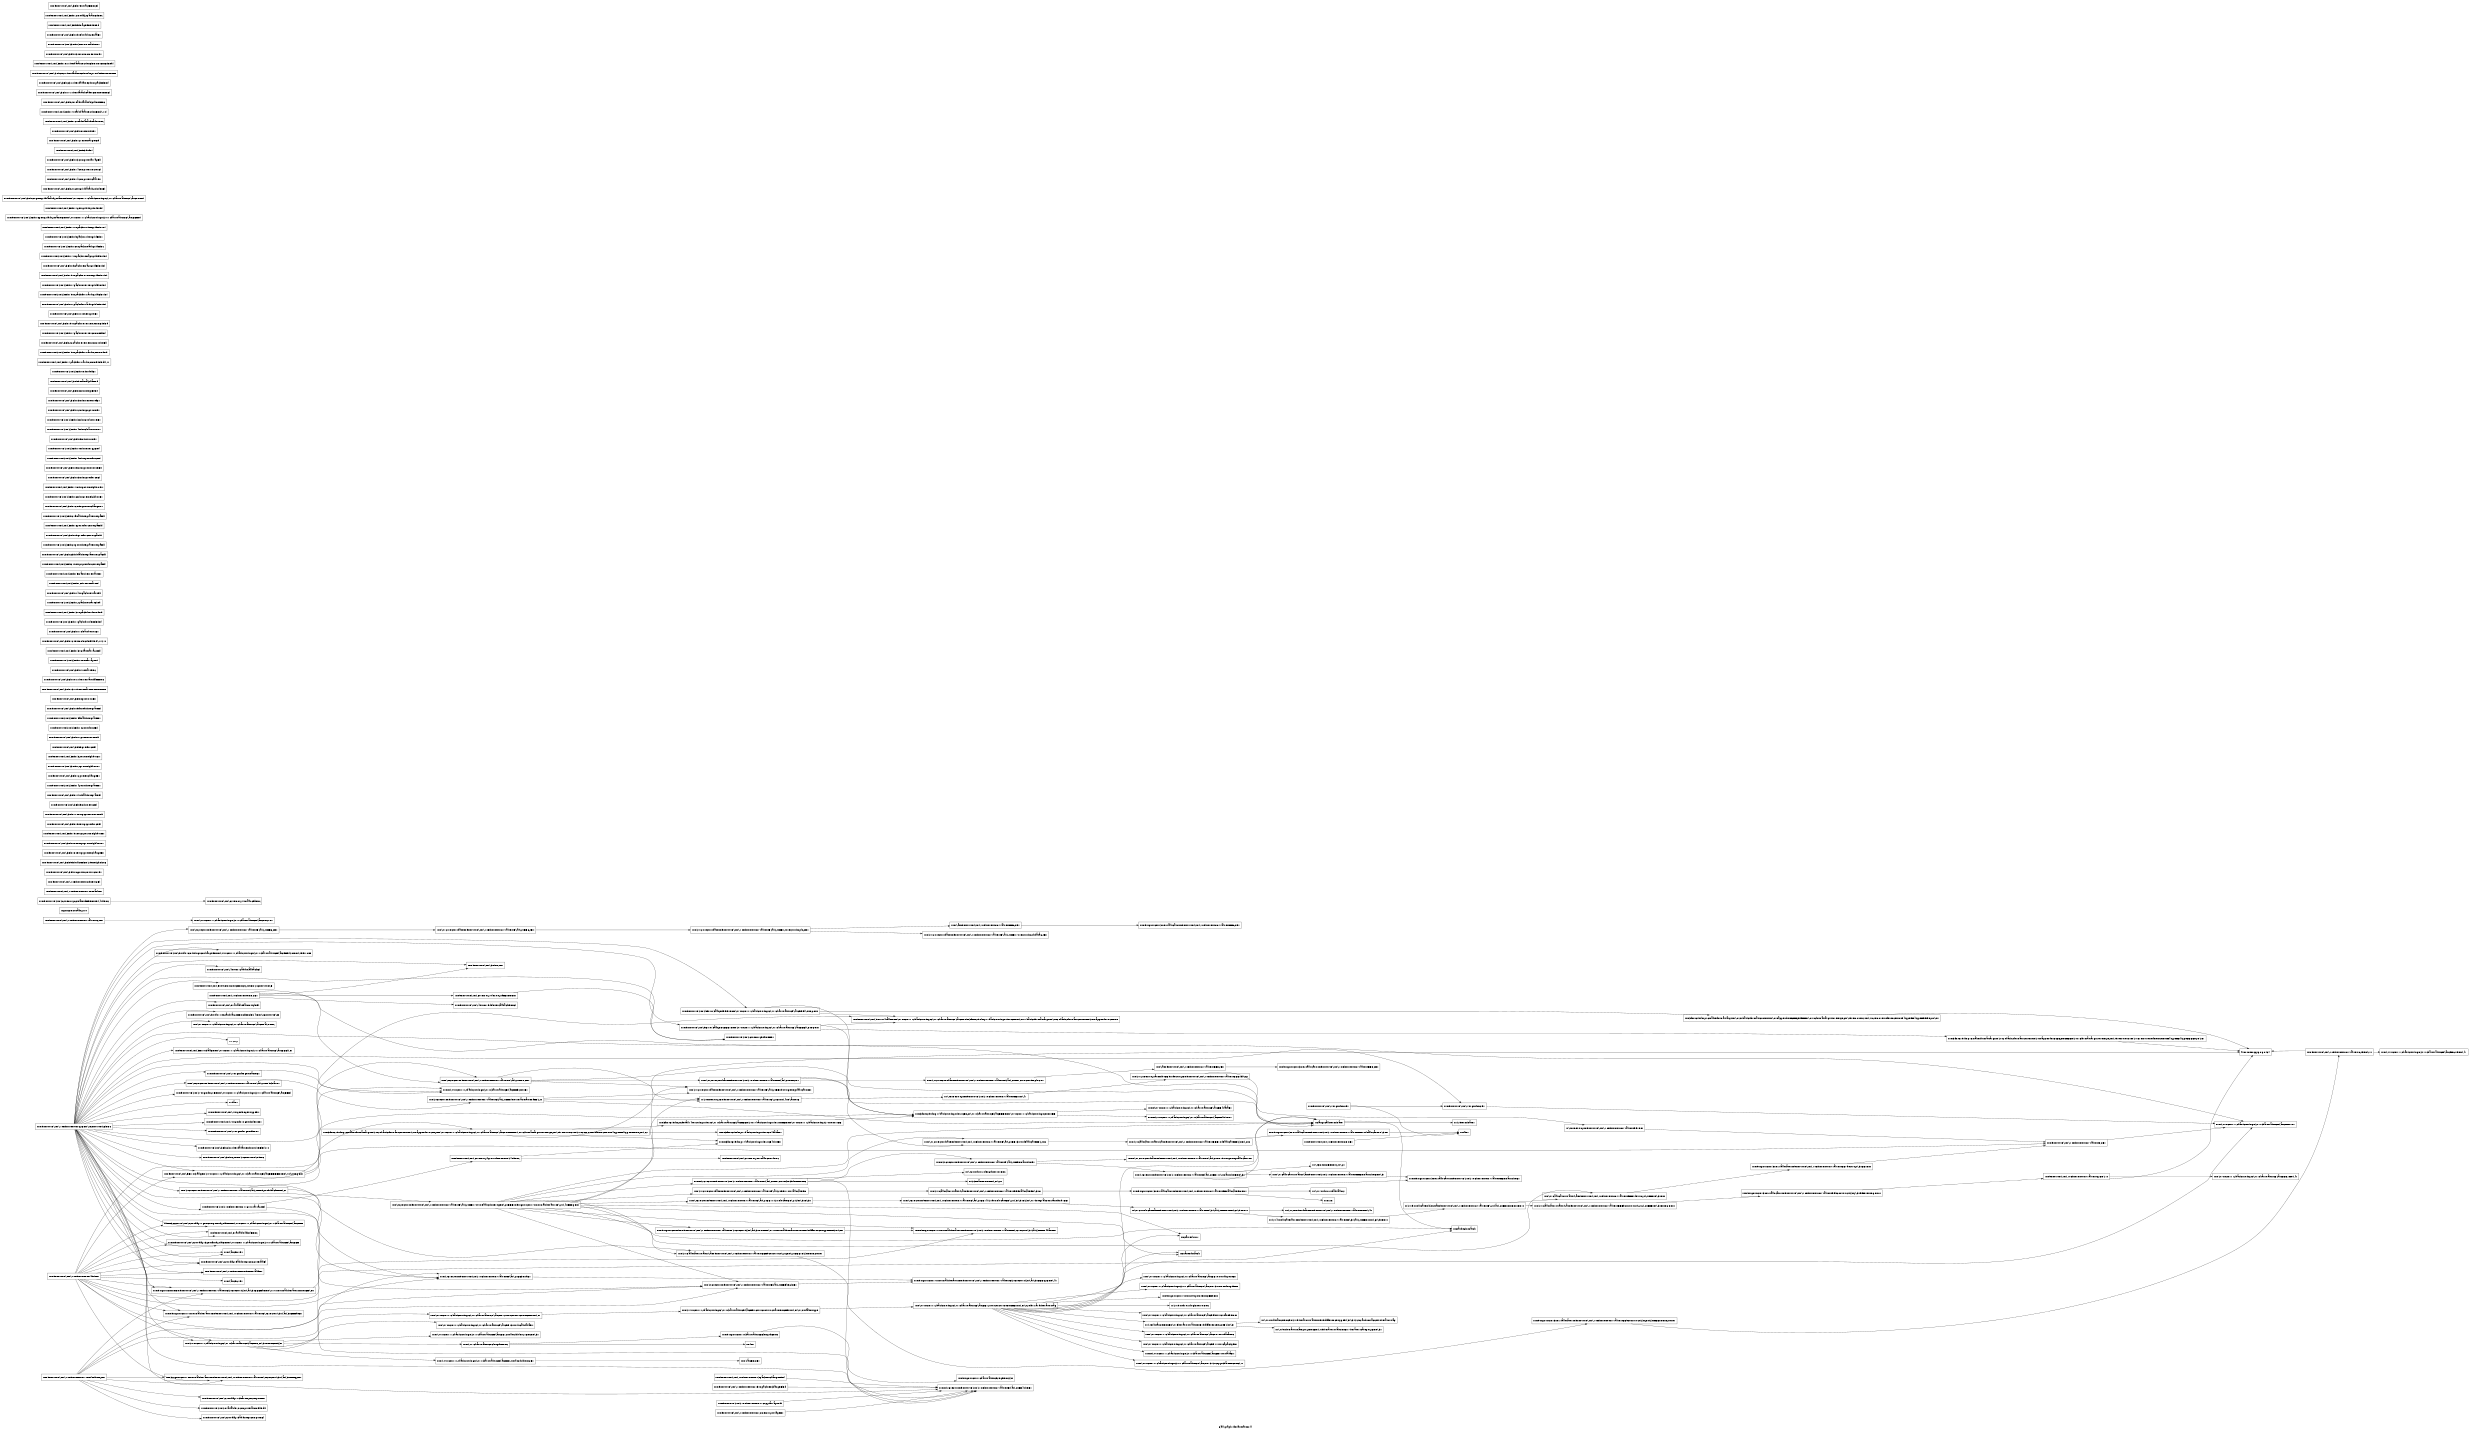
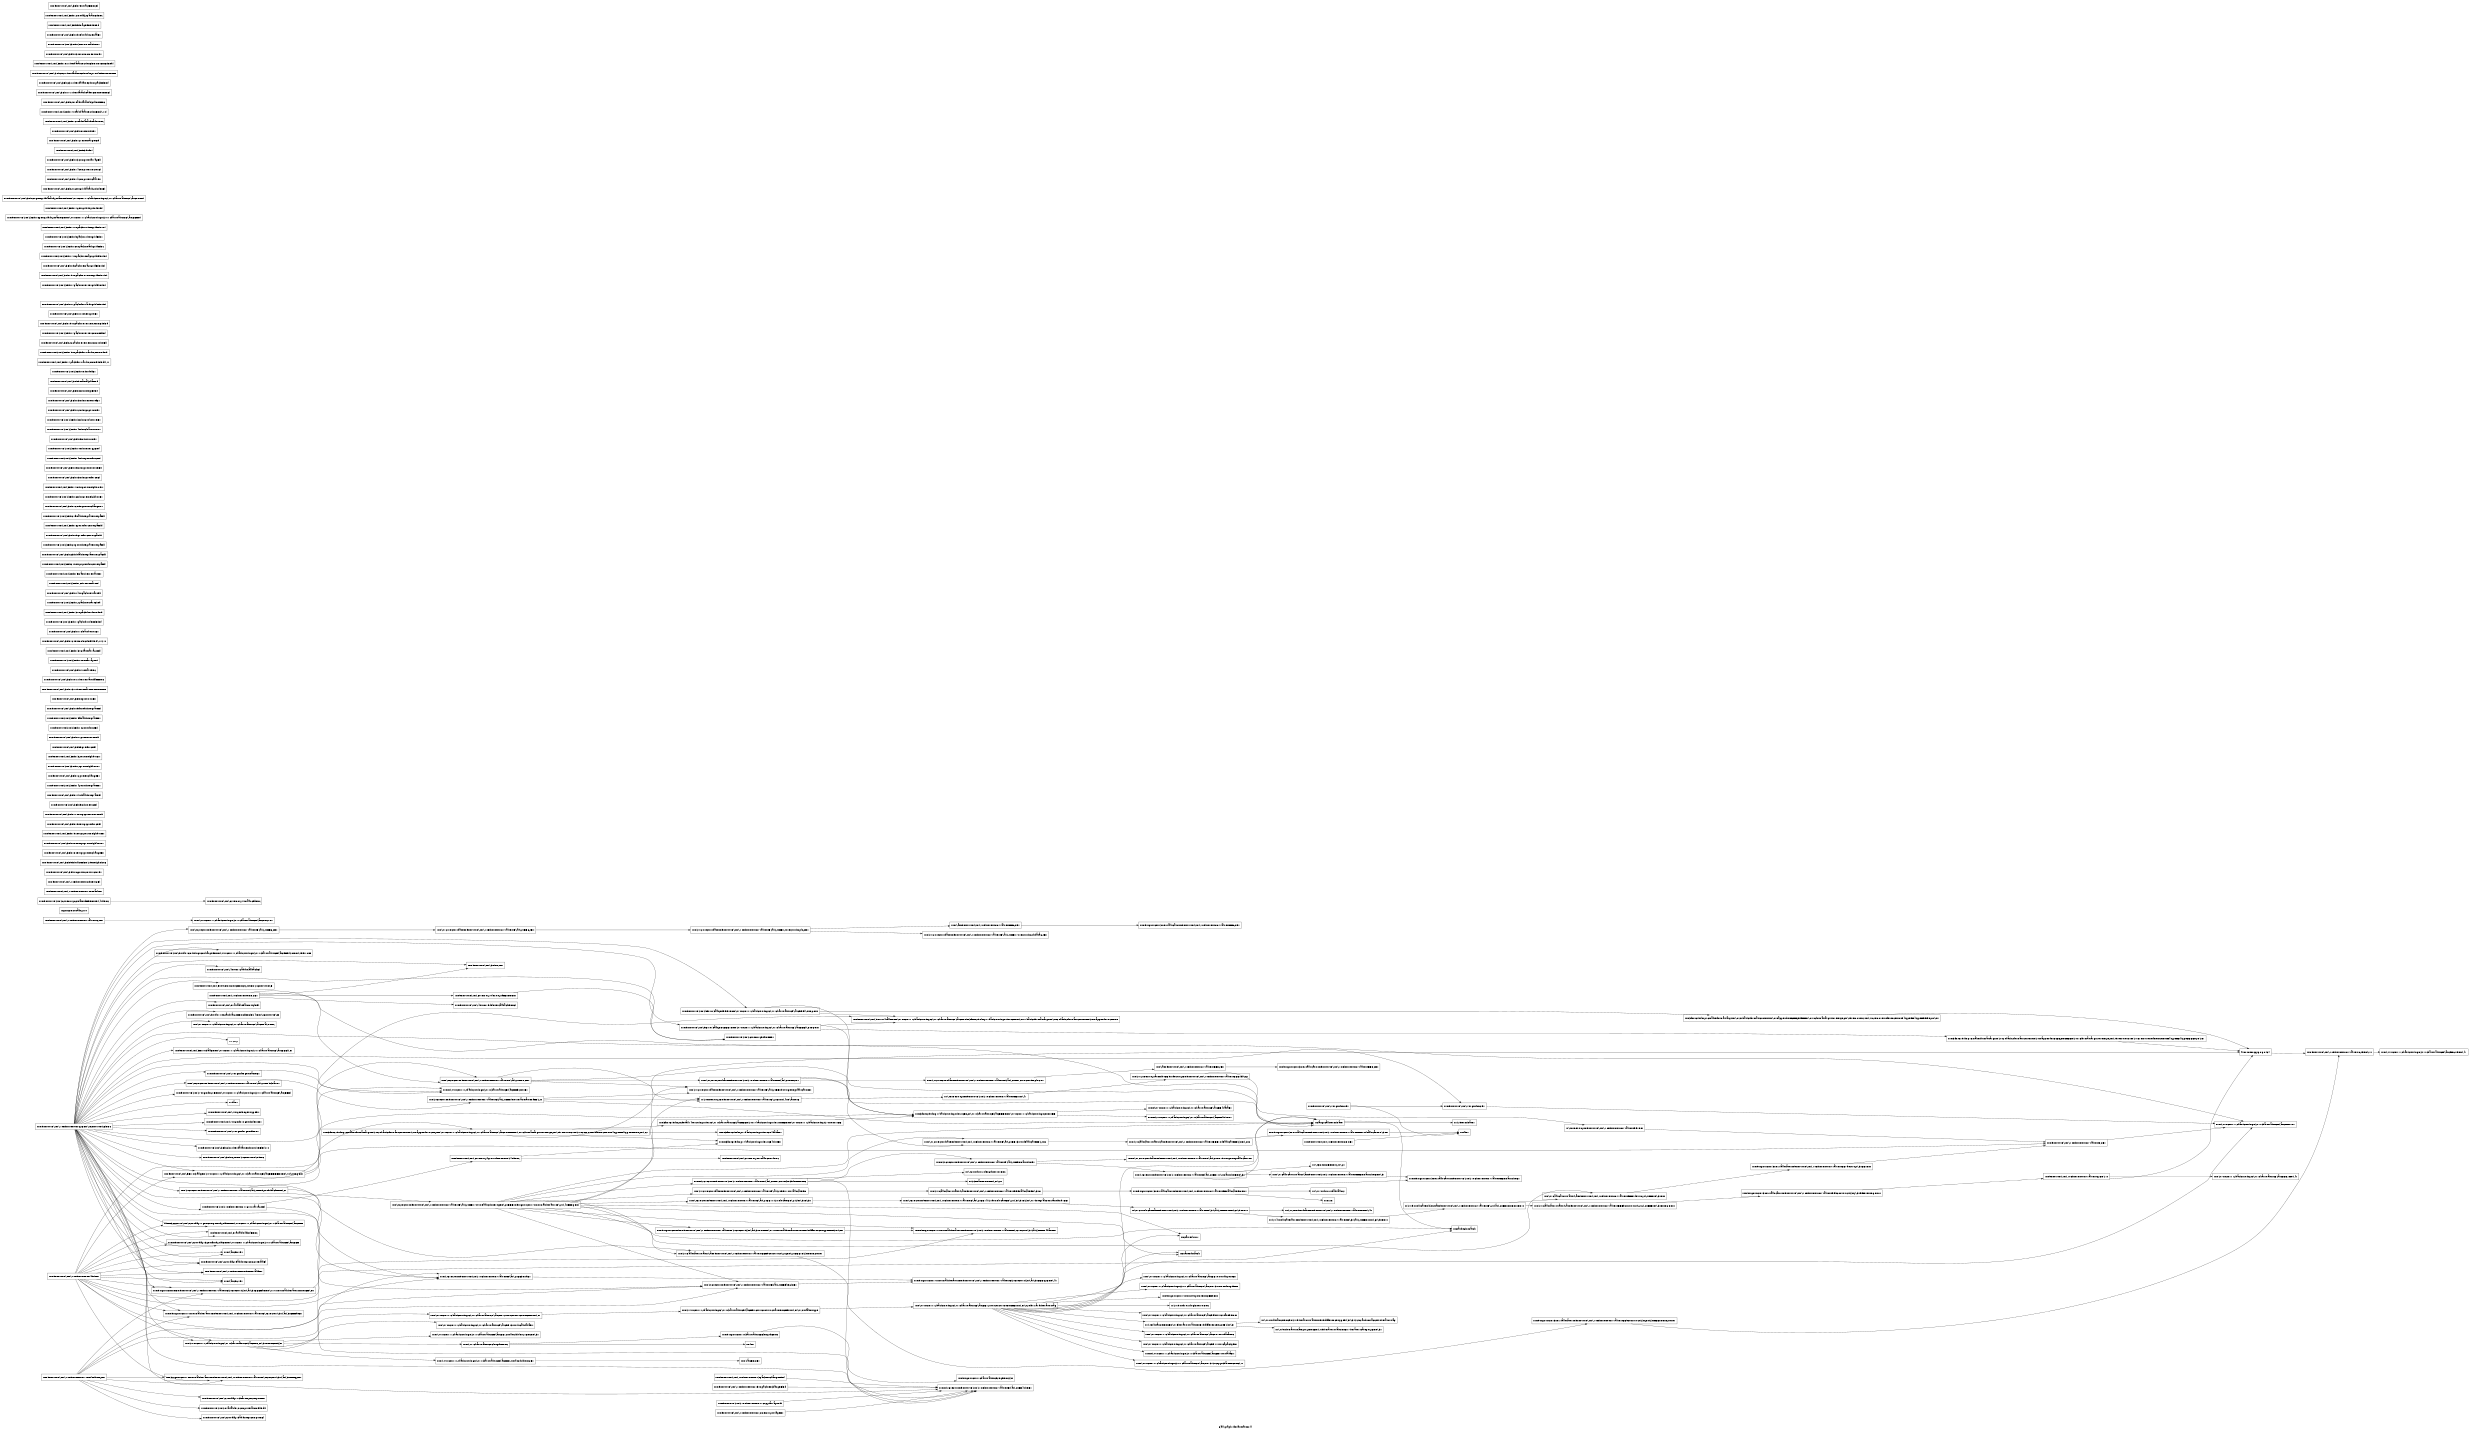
(74, 295) -> none
(2289, 1051) -> (2288, 1053)
none -> (123, 1238)
